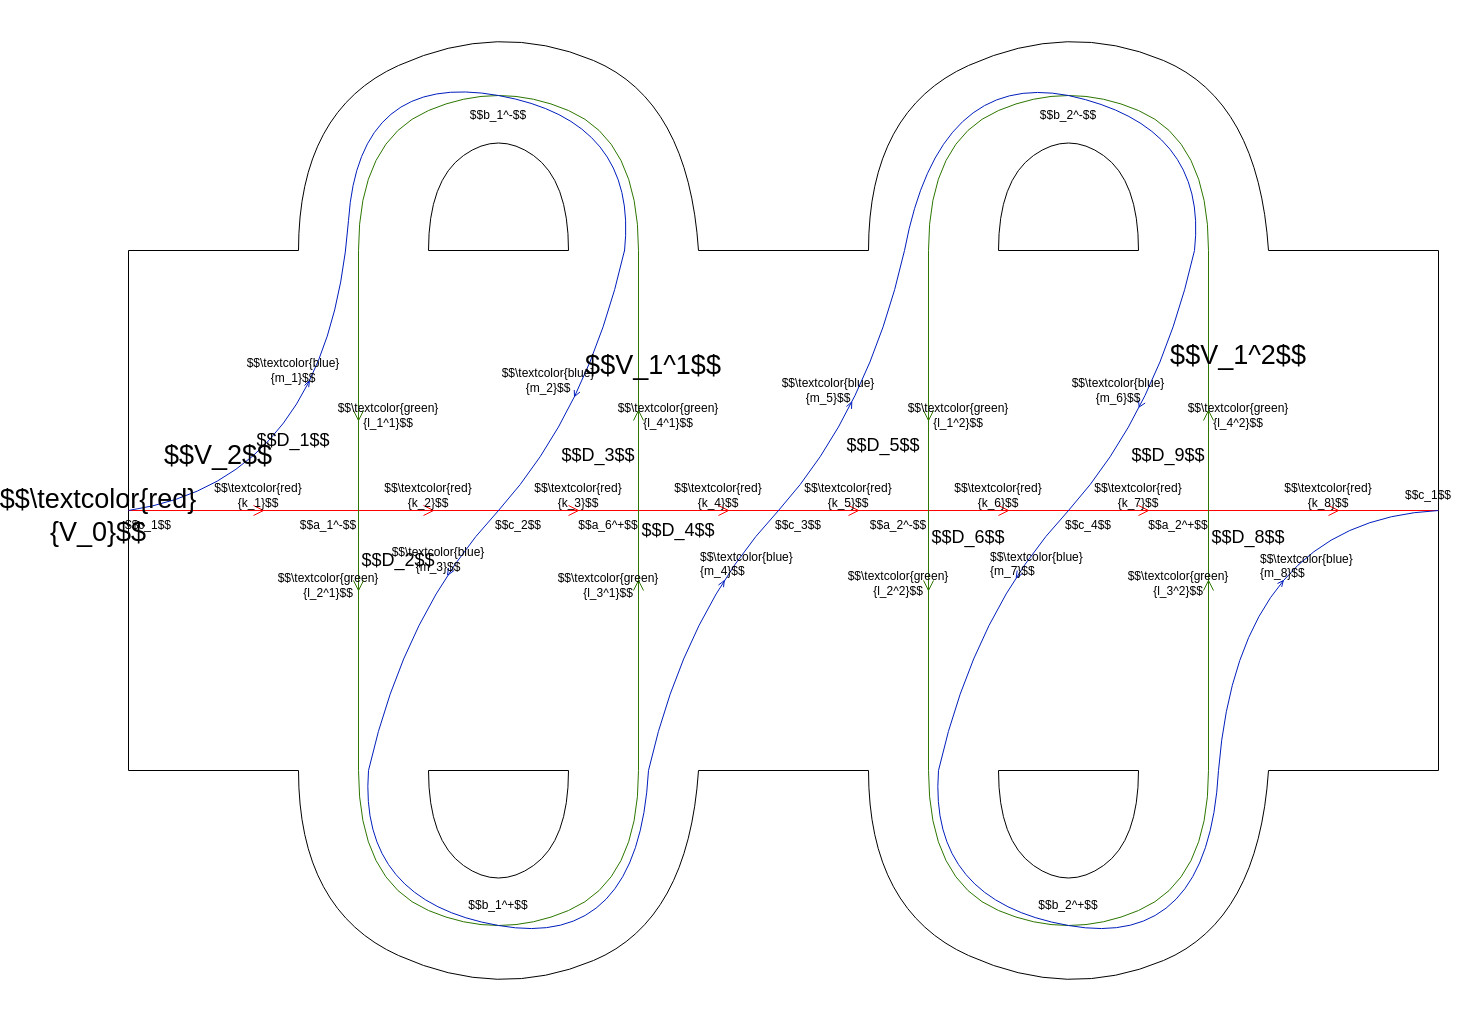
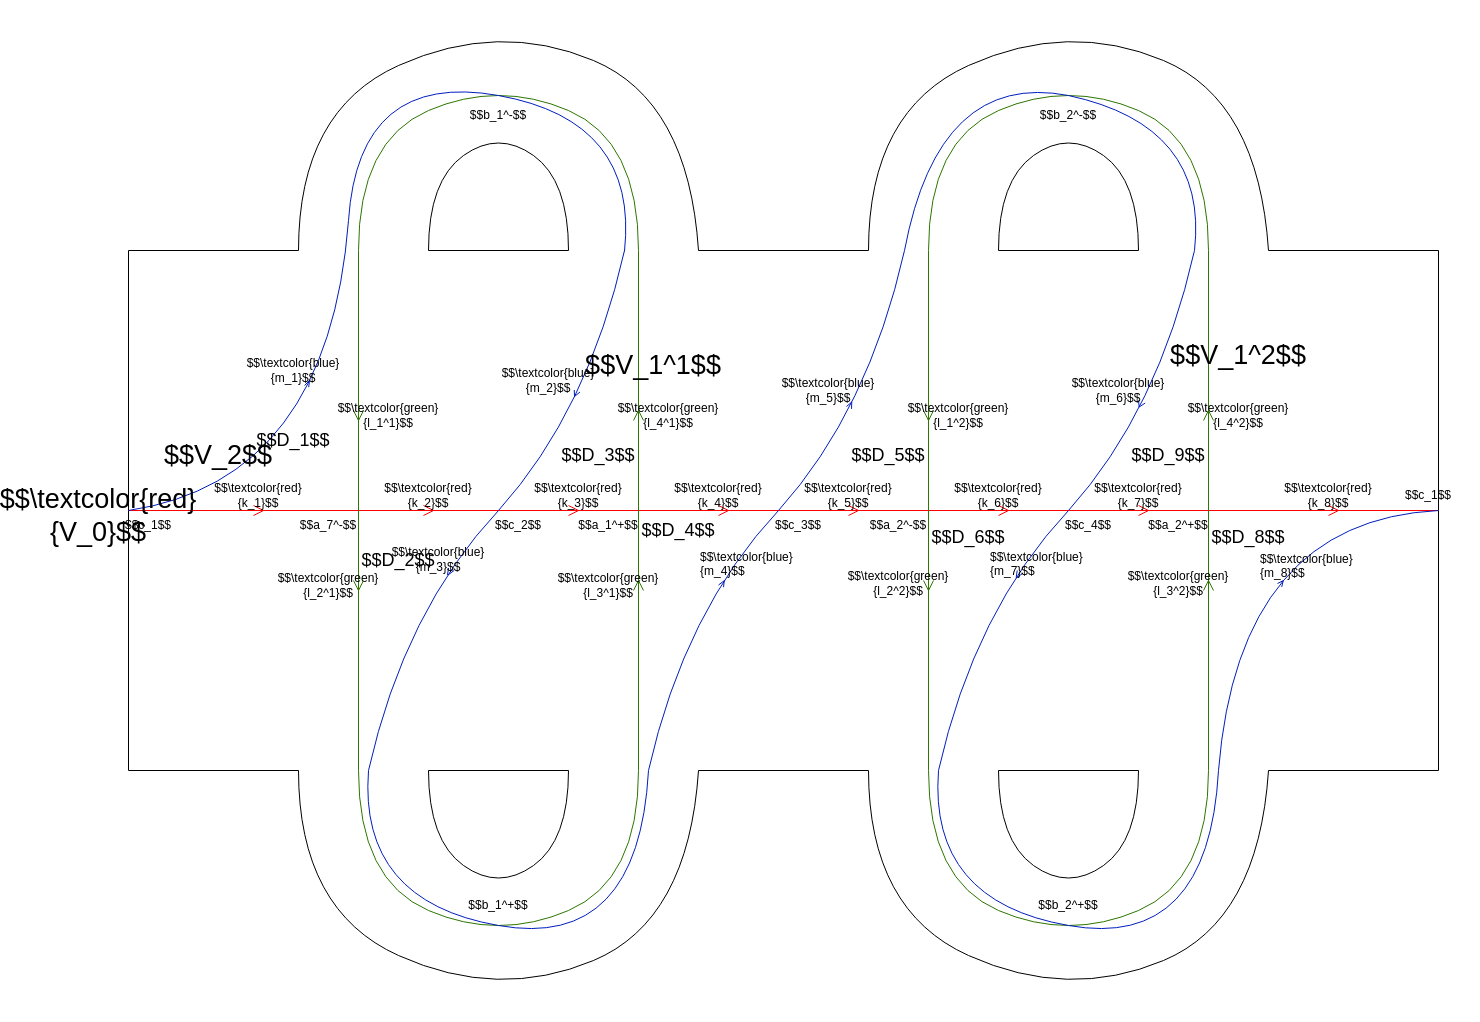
(884, 446) -> (889, 456)
(329, 526) -> (329, 526)
(609, 526) -> (609, 526)
